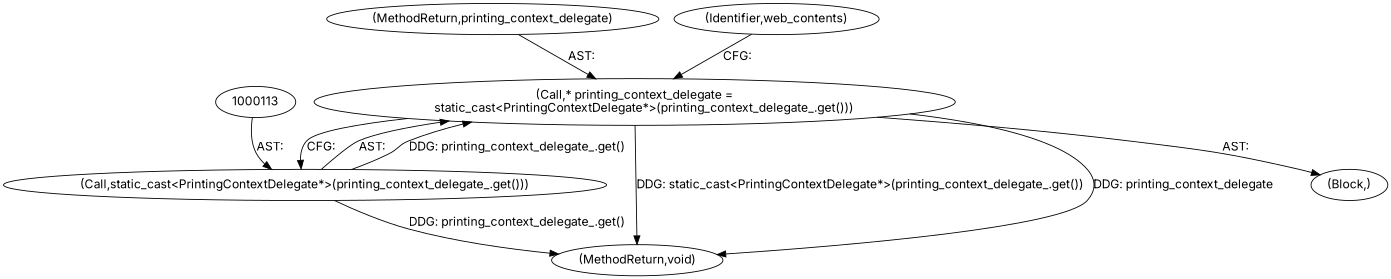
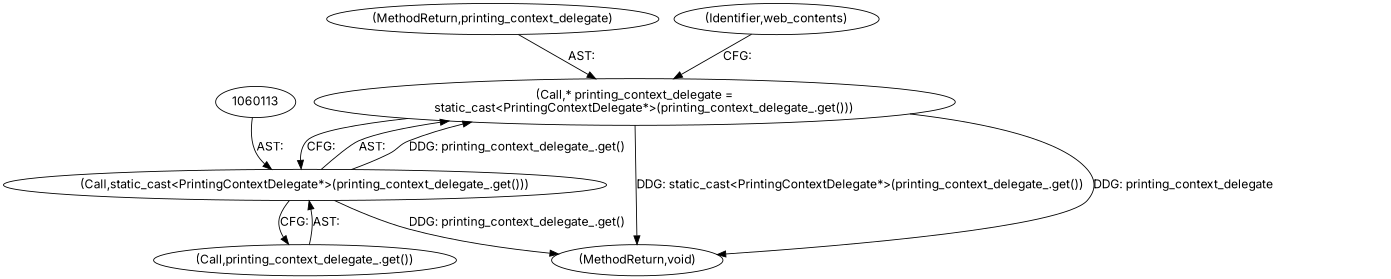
(256, 102) -> (256, 102)
(1349, 185) -> none
none -> (305, 260)
